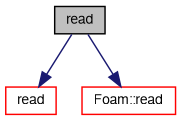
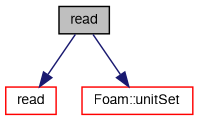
(129, 101) -> (137, 101)
